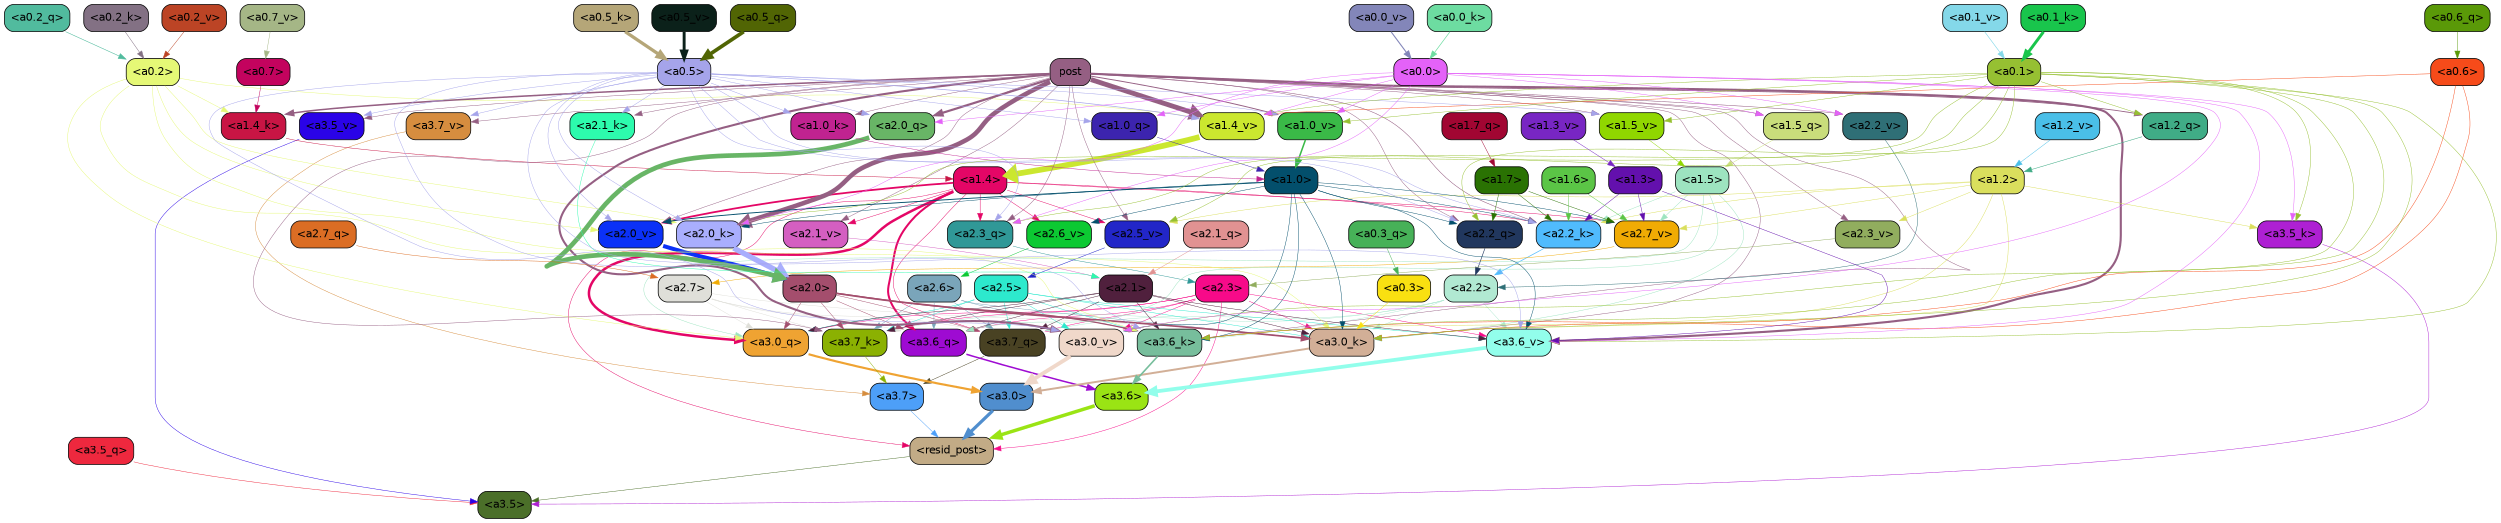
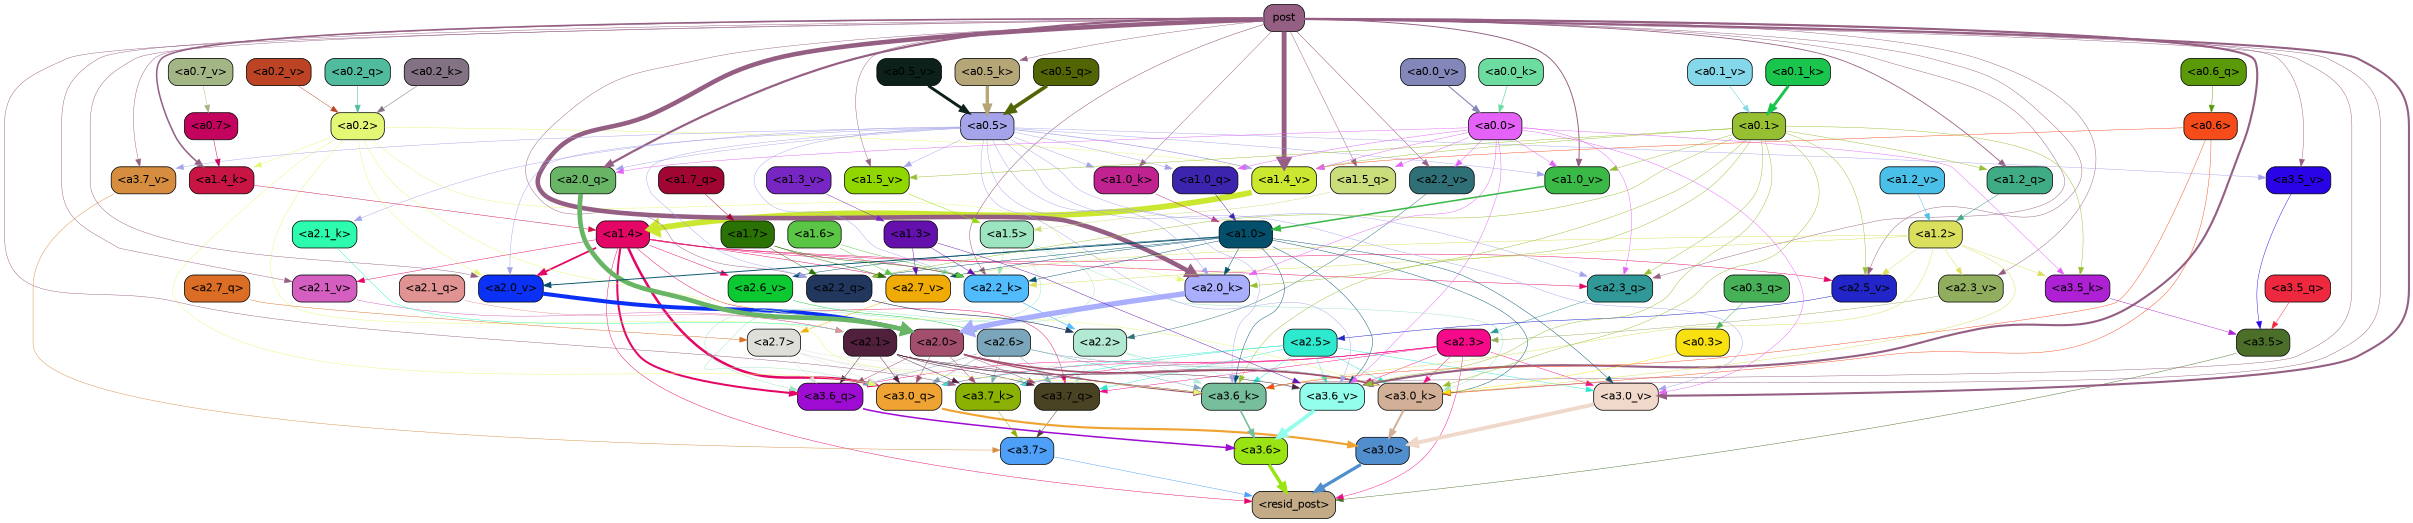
(845, 86) -> (1145, 36)
(1946, 276) -> none
none -> (960, 368)
(724, 478) -> (1792, 441)
